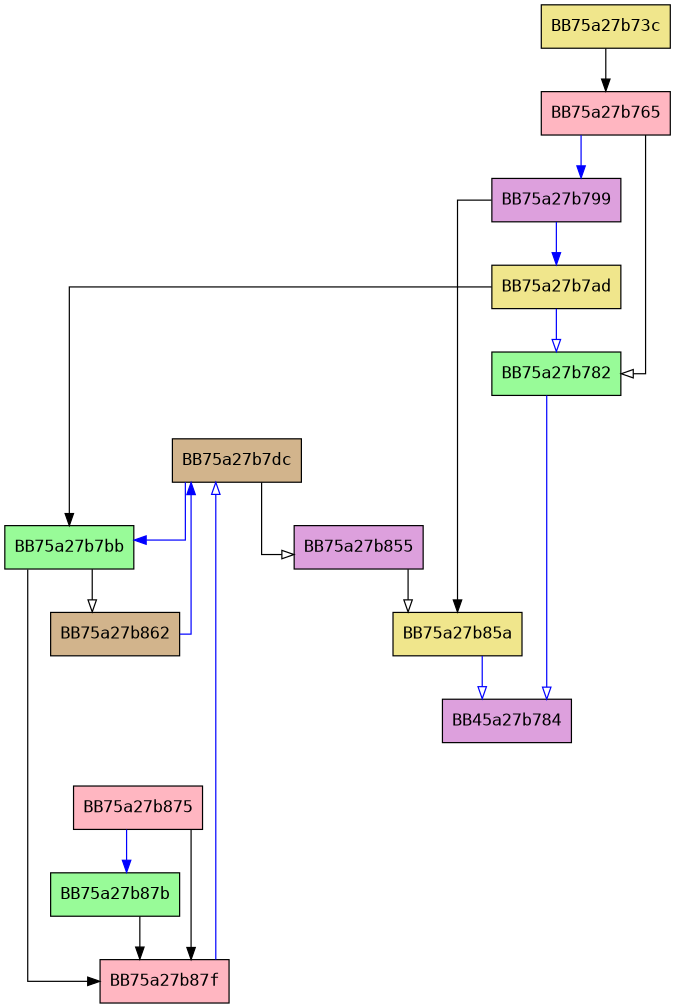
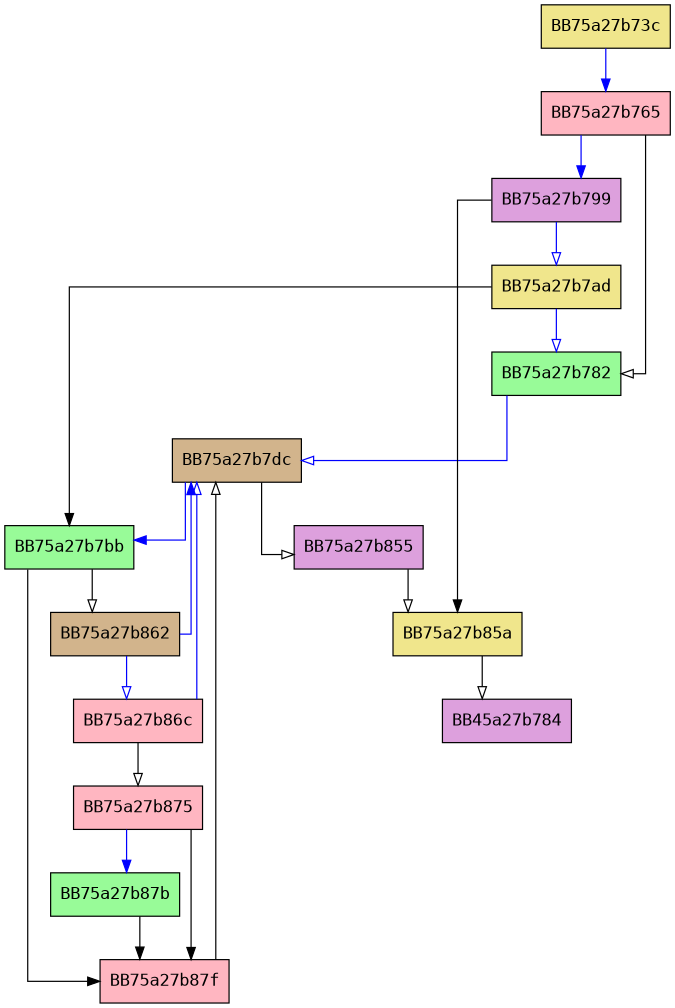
(606, 64) -> (606, 64)
(556, 237) -> (556, 237)
(547, 541) -> (443, 461)
(482, 671) -> (482, 671)
none -> (138, 721)
(216, 727) -> (216, 727)
